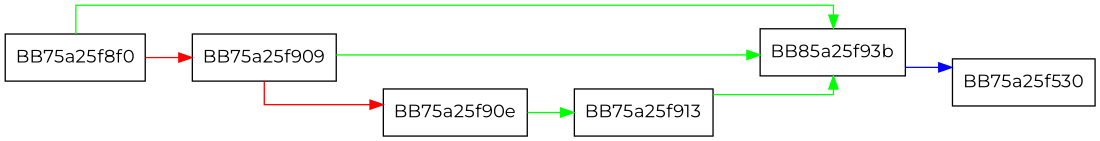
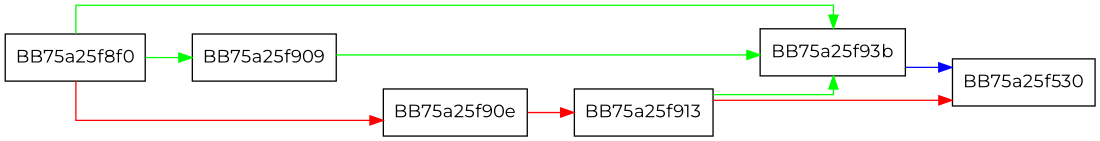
(833, 52) -> (833, 52)
(162, 58) -> (162, 58)
none -> (843, 100)
(306, 105) -> (203, 120)
(544, 113) -> (544, 113)
